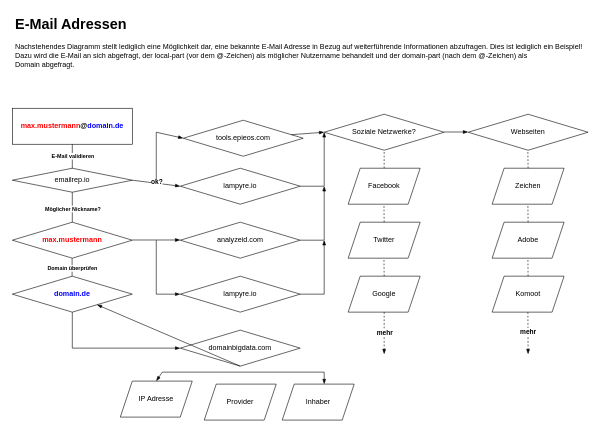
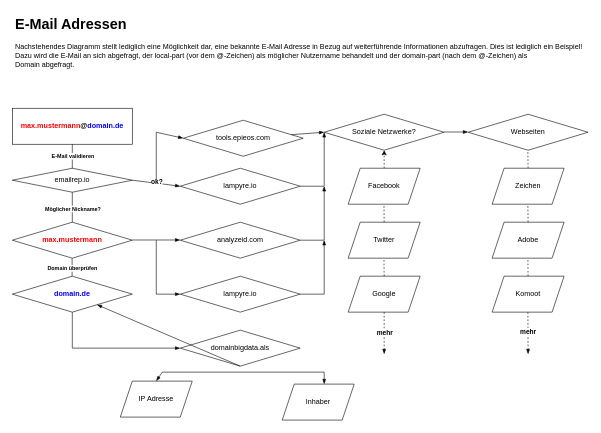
(384, 153) -> (384, 155)
(240, 348) -> (240, 348)
(240, 402) -> none
